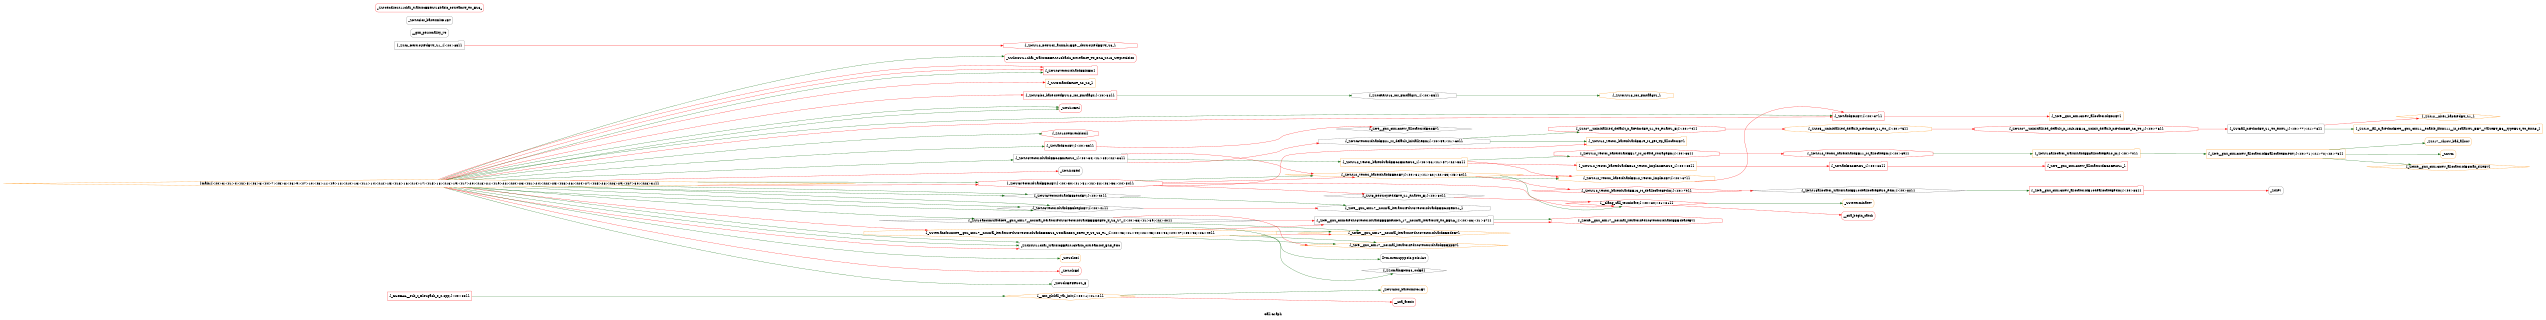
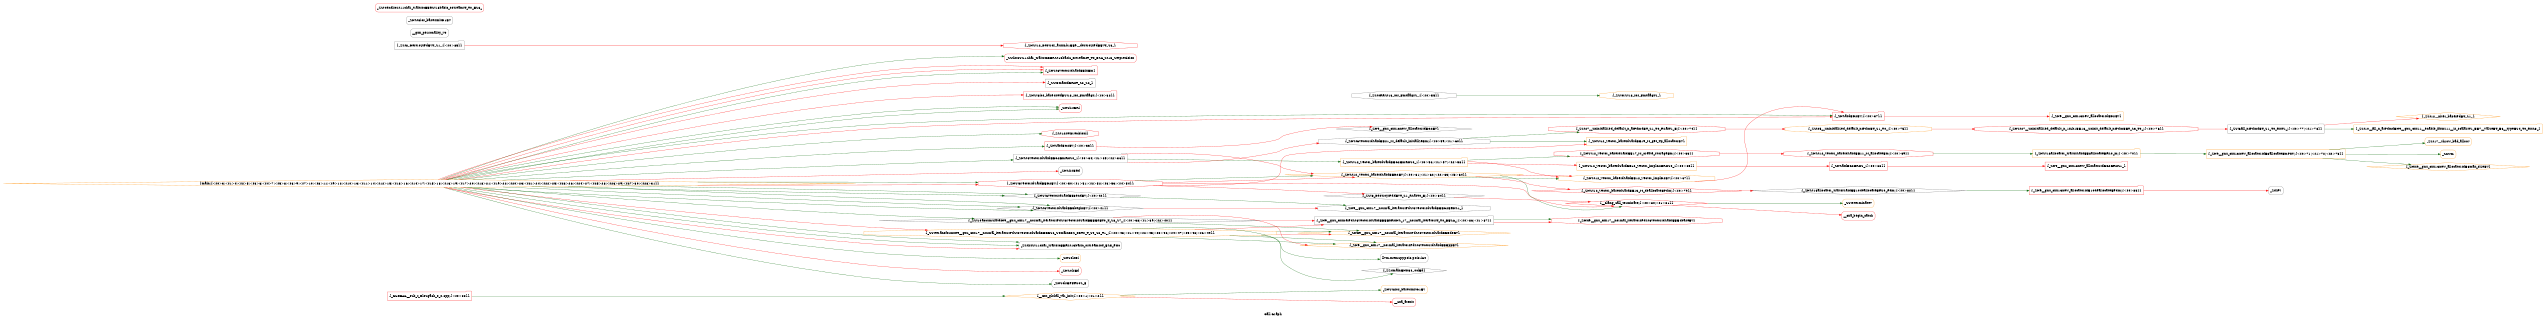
(1070, 83) -> (1070, 83)
(1233, 96) -> none
